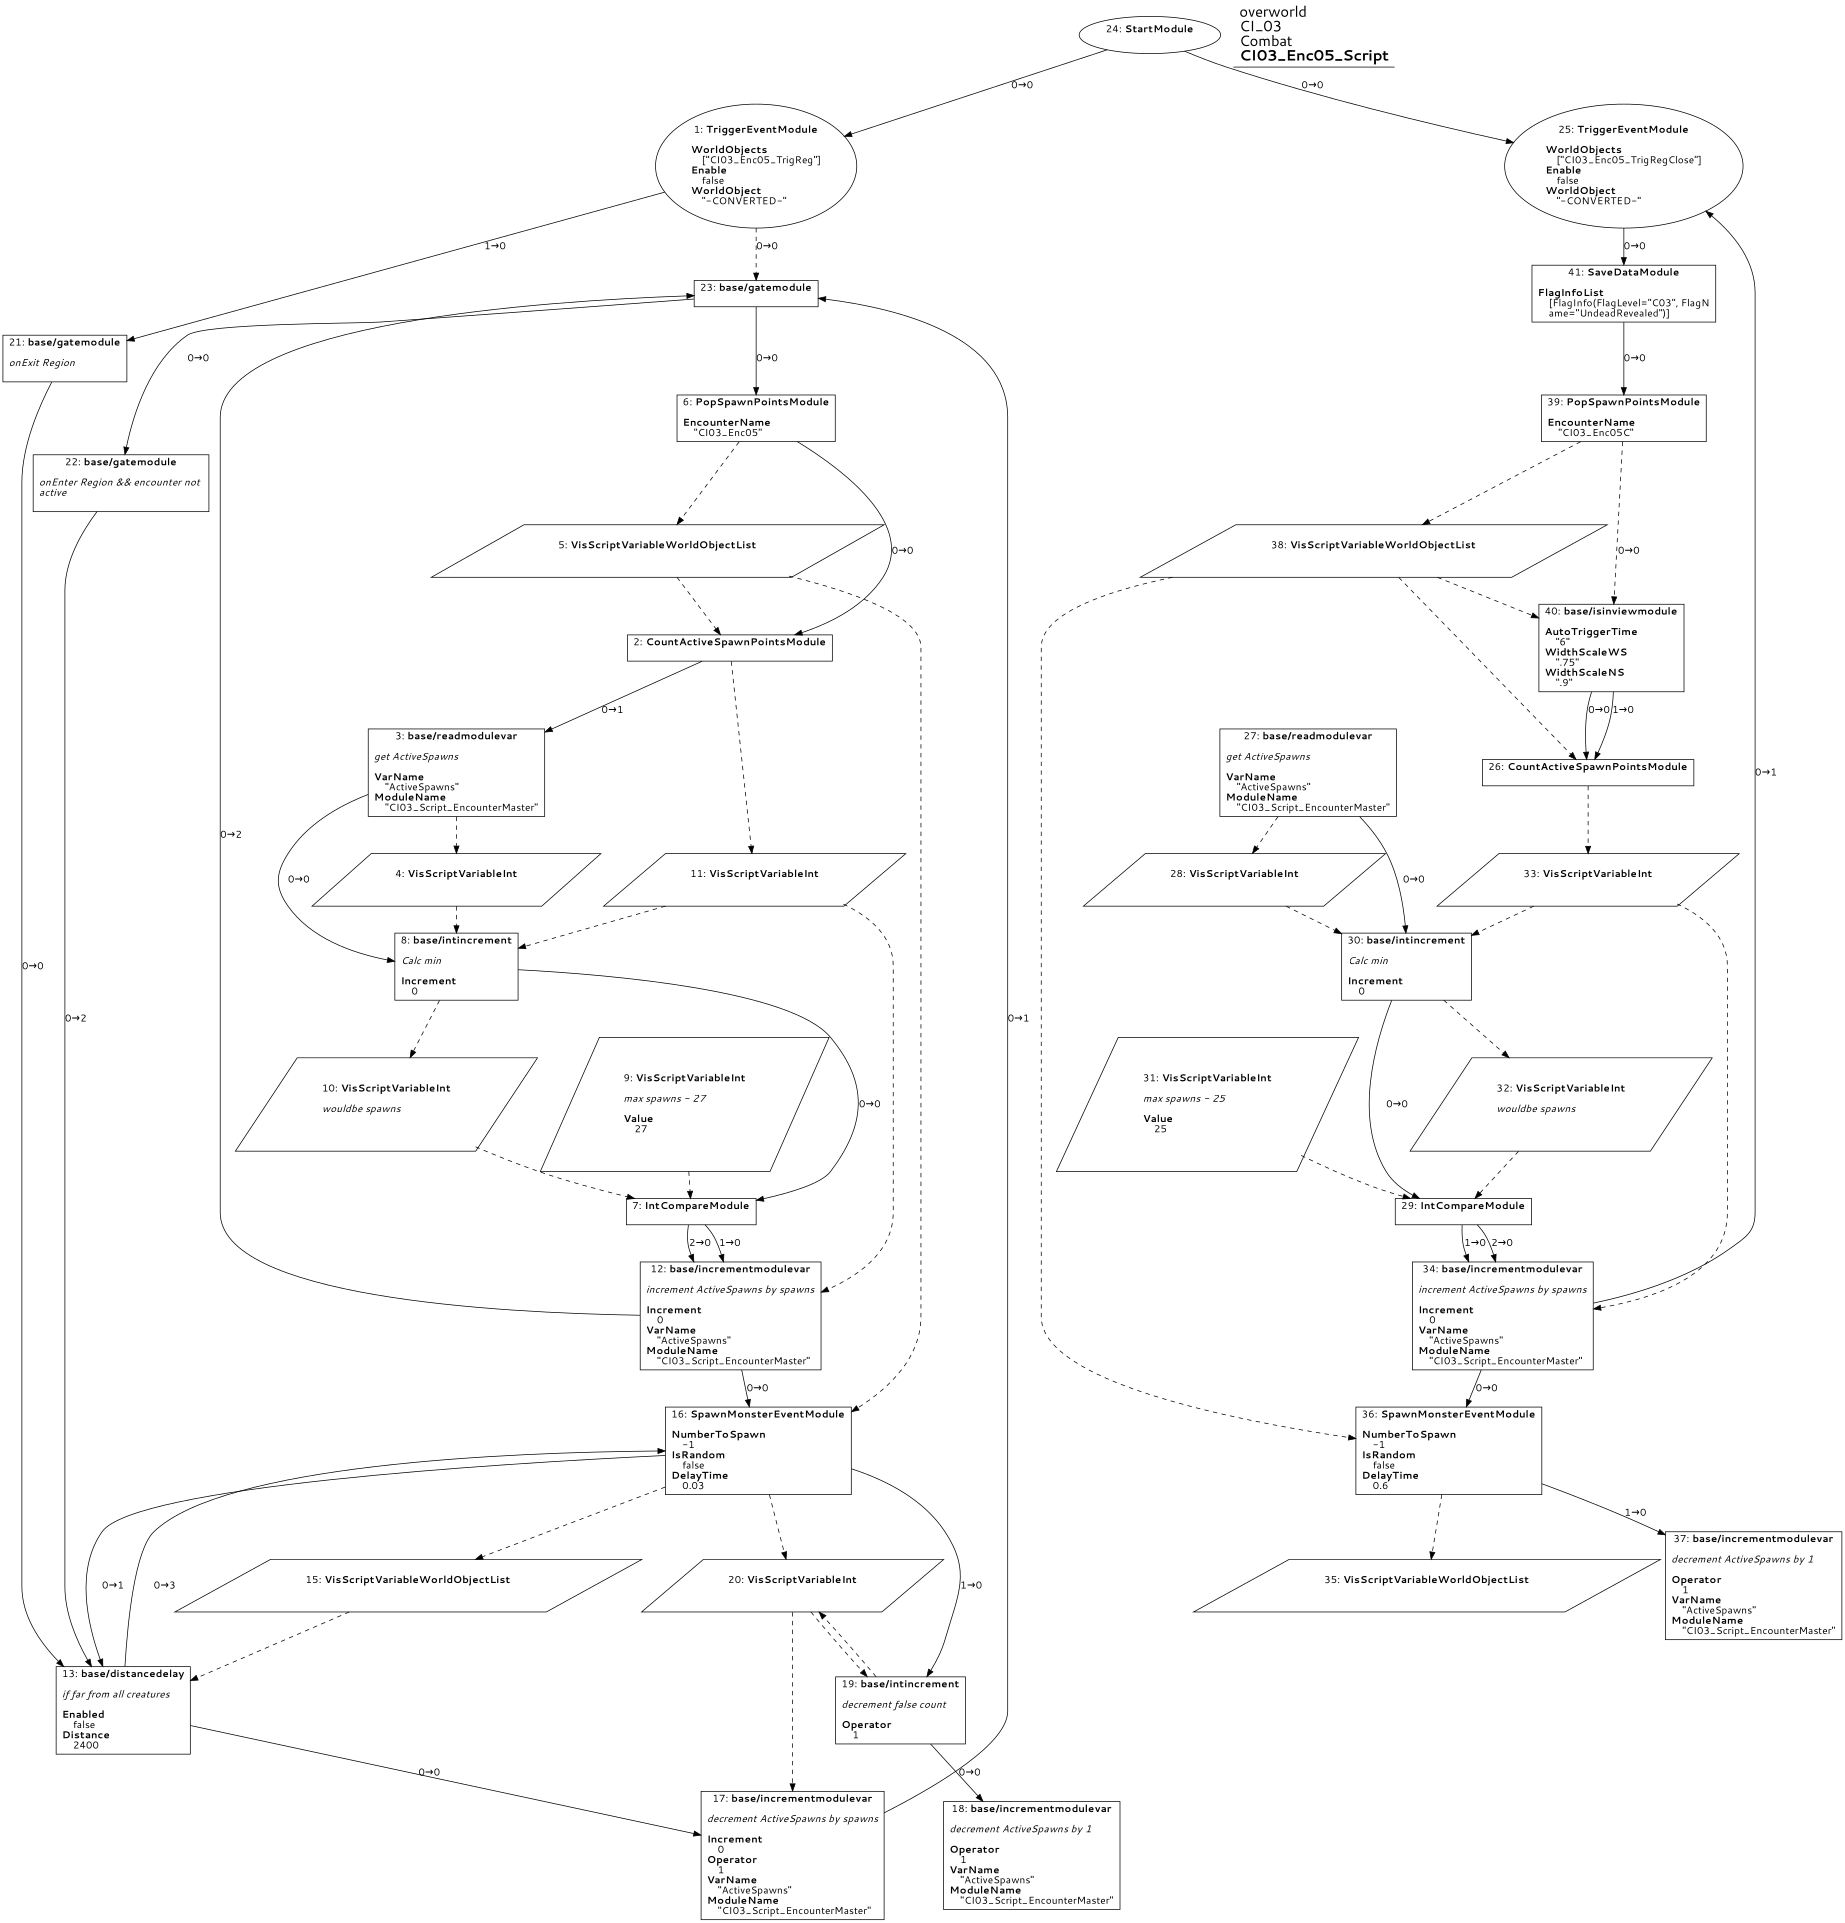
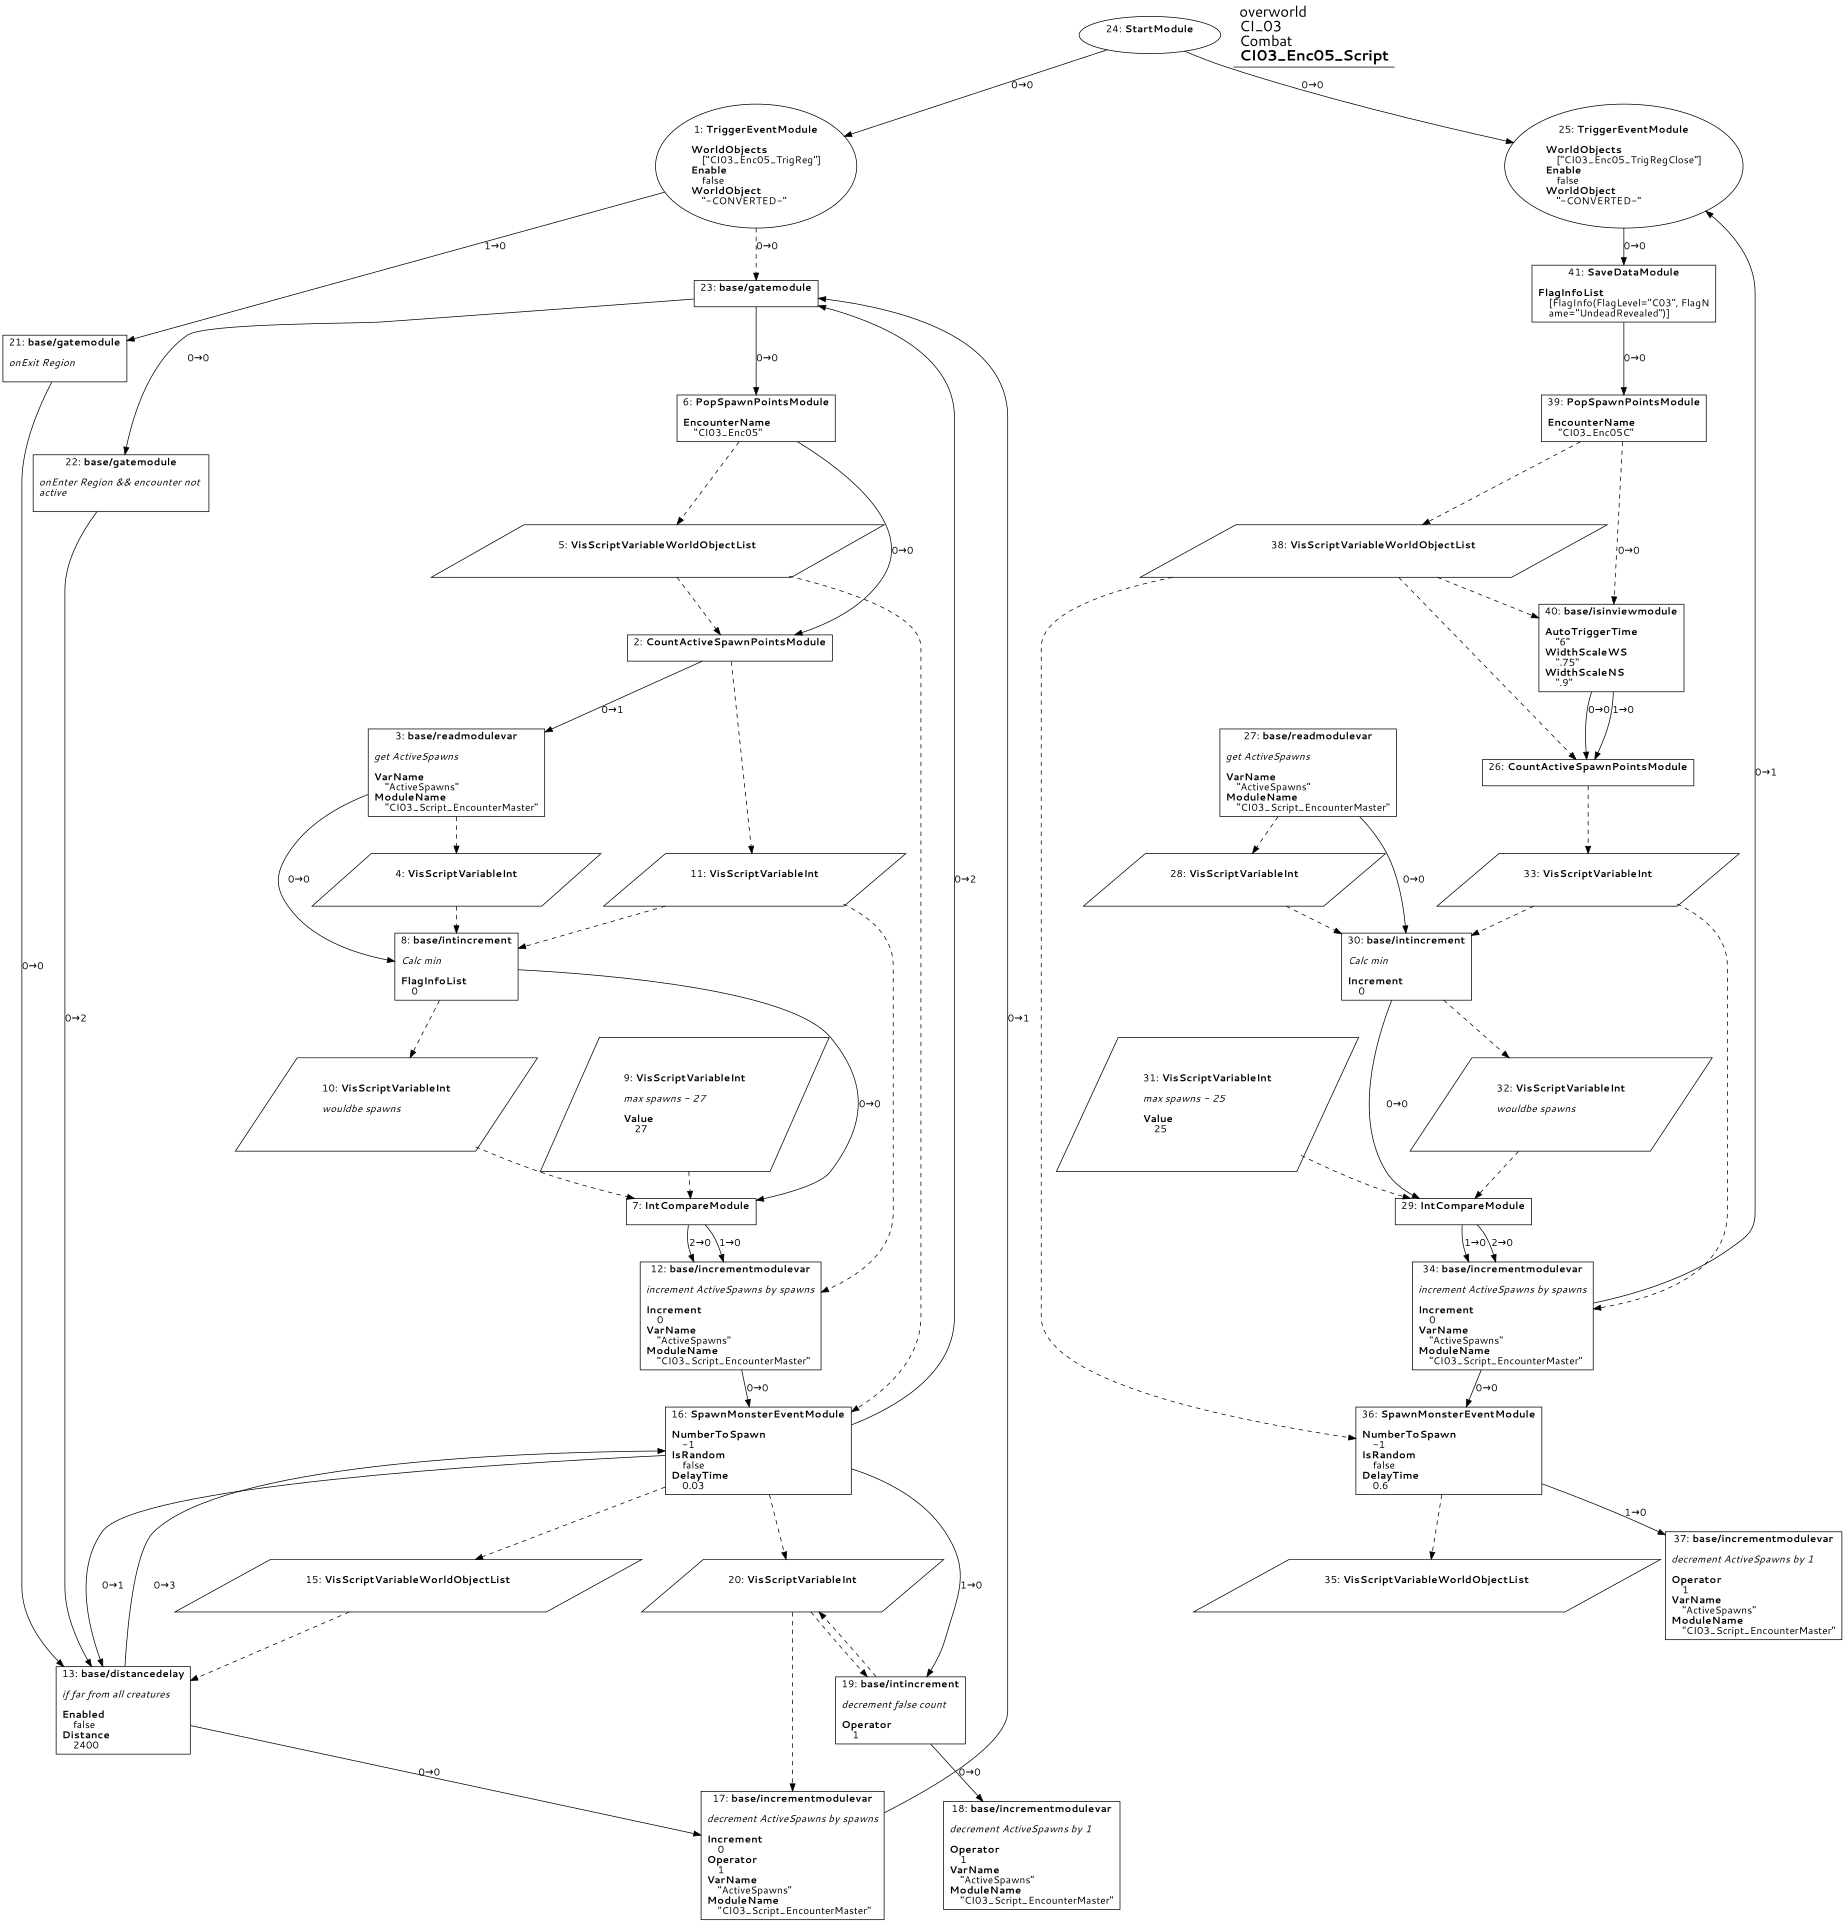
(220, 789) -> (954, 856)
(429, 981) -> (434, 981)
